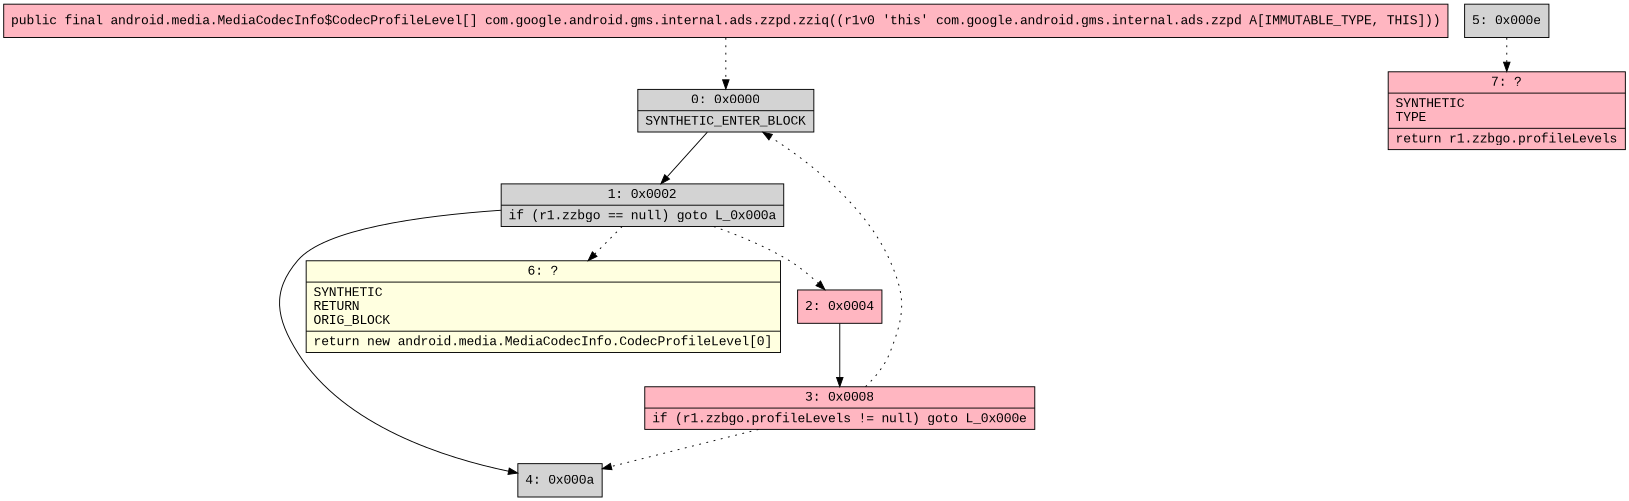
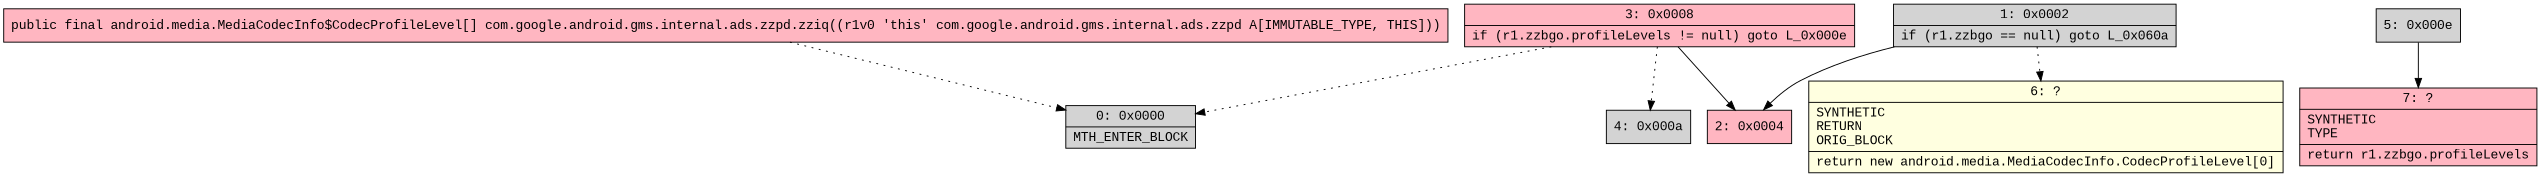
(1507, 50) -> (2418, 60)
(726, 121) -> (1131, 137)
(687, 154) -> none
(642, 215) -> (2035, 36)
(769, 250) -> (1829, 68)
(283, 323) -> none
(840, 350) -> (1704, 75)
